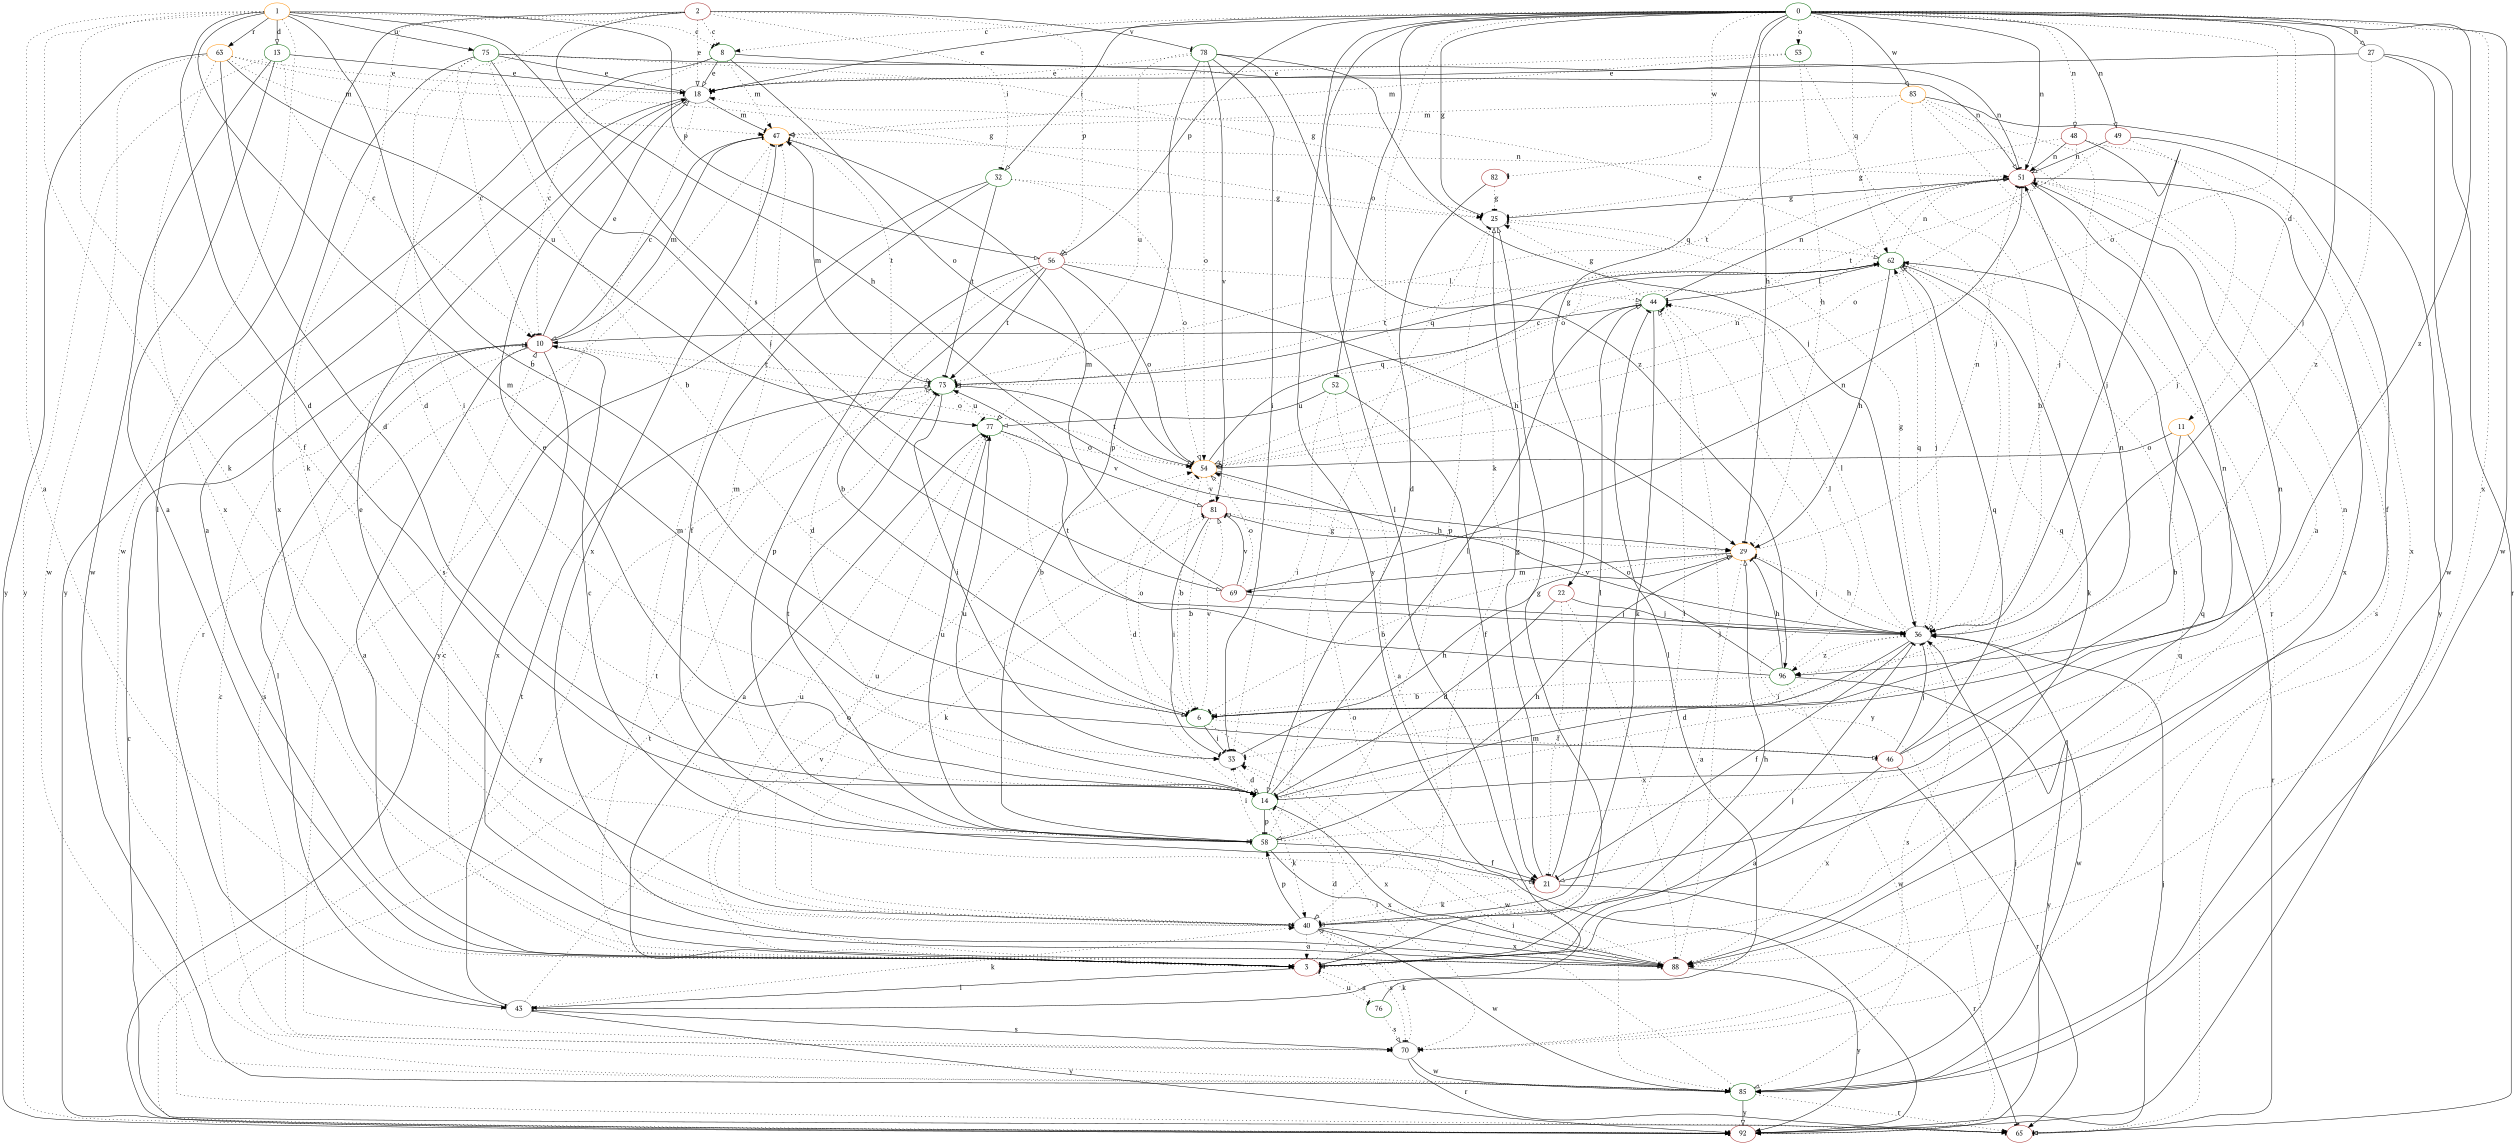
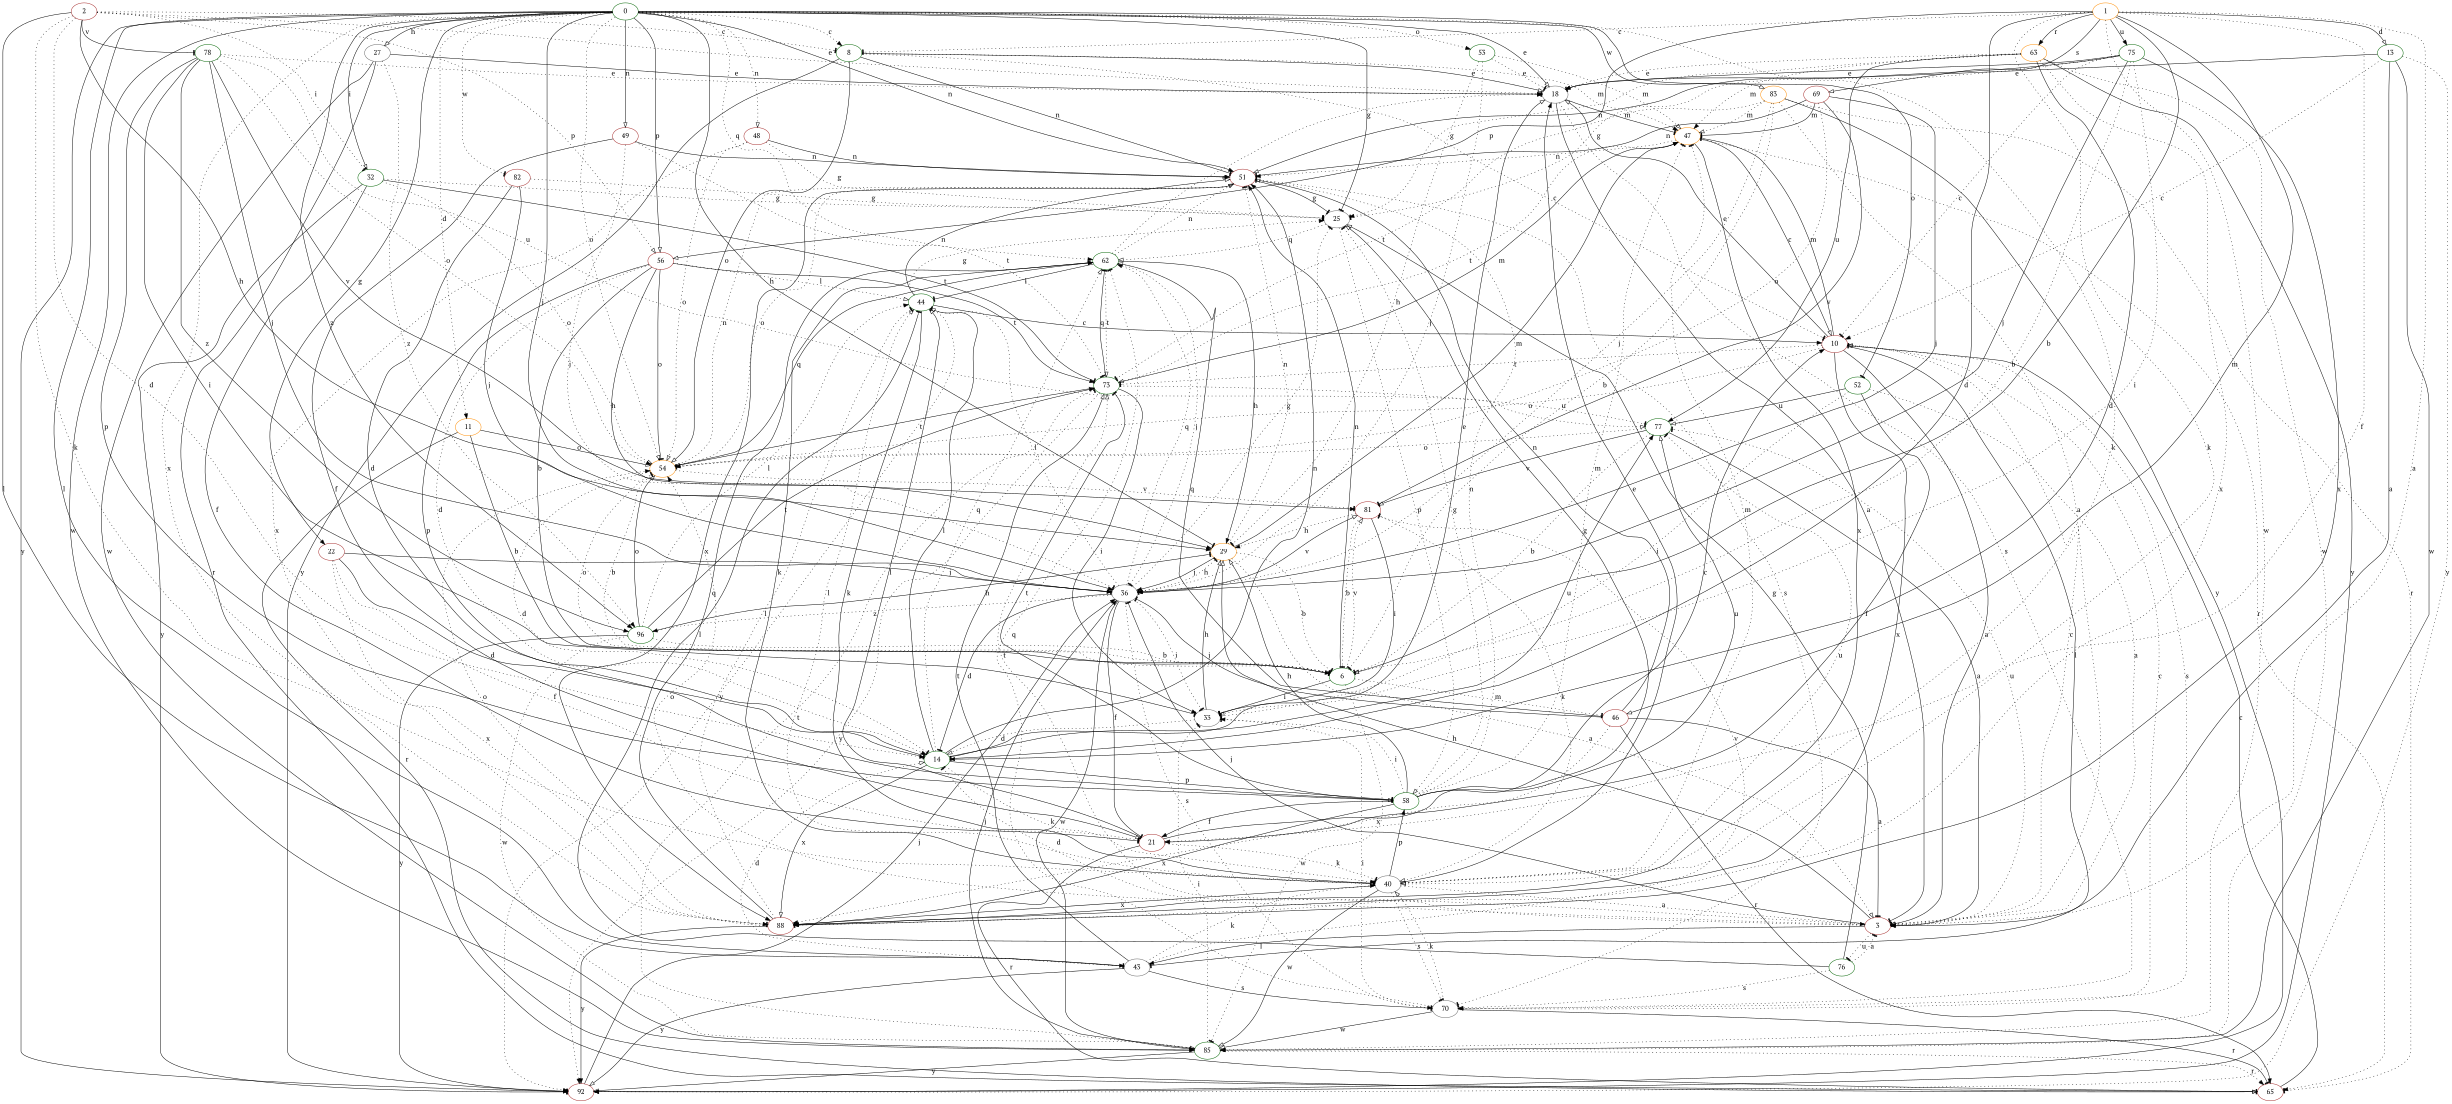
(2115, 353) -> (672, 512)
(1491, 571) -> (1481, 370)
(1549, 705) -> (1724, 549)
none -> (804, 941)
